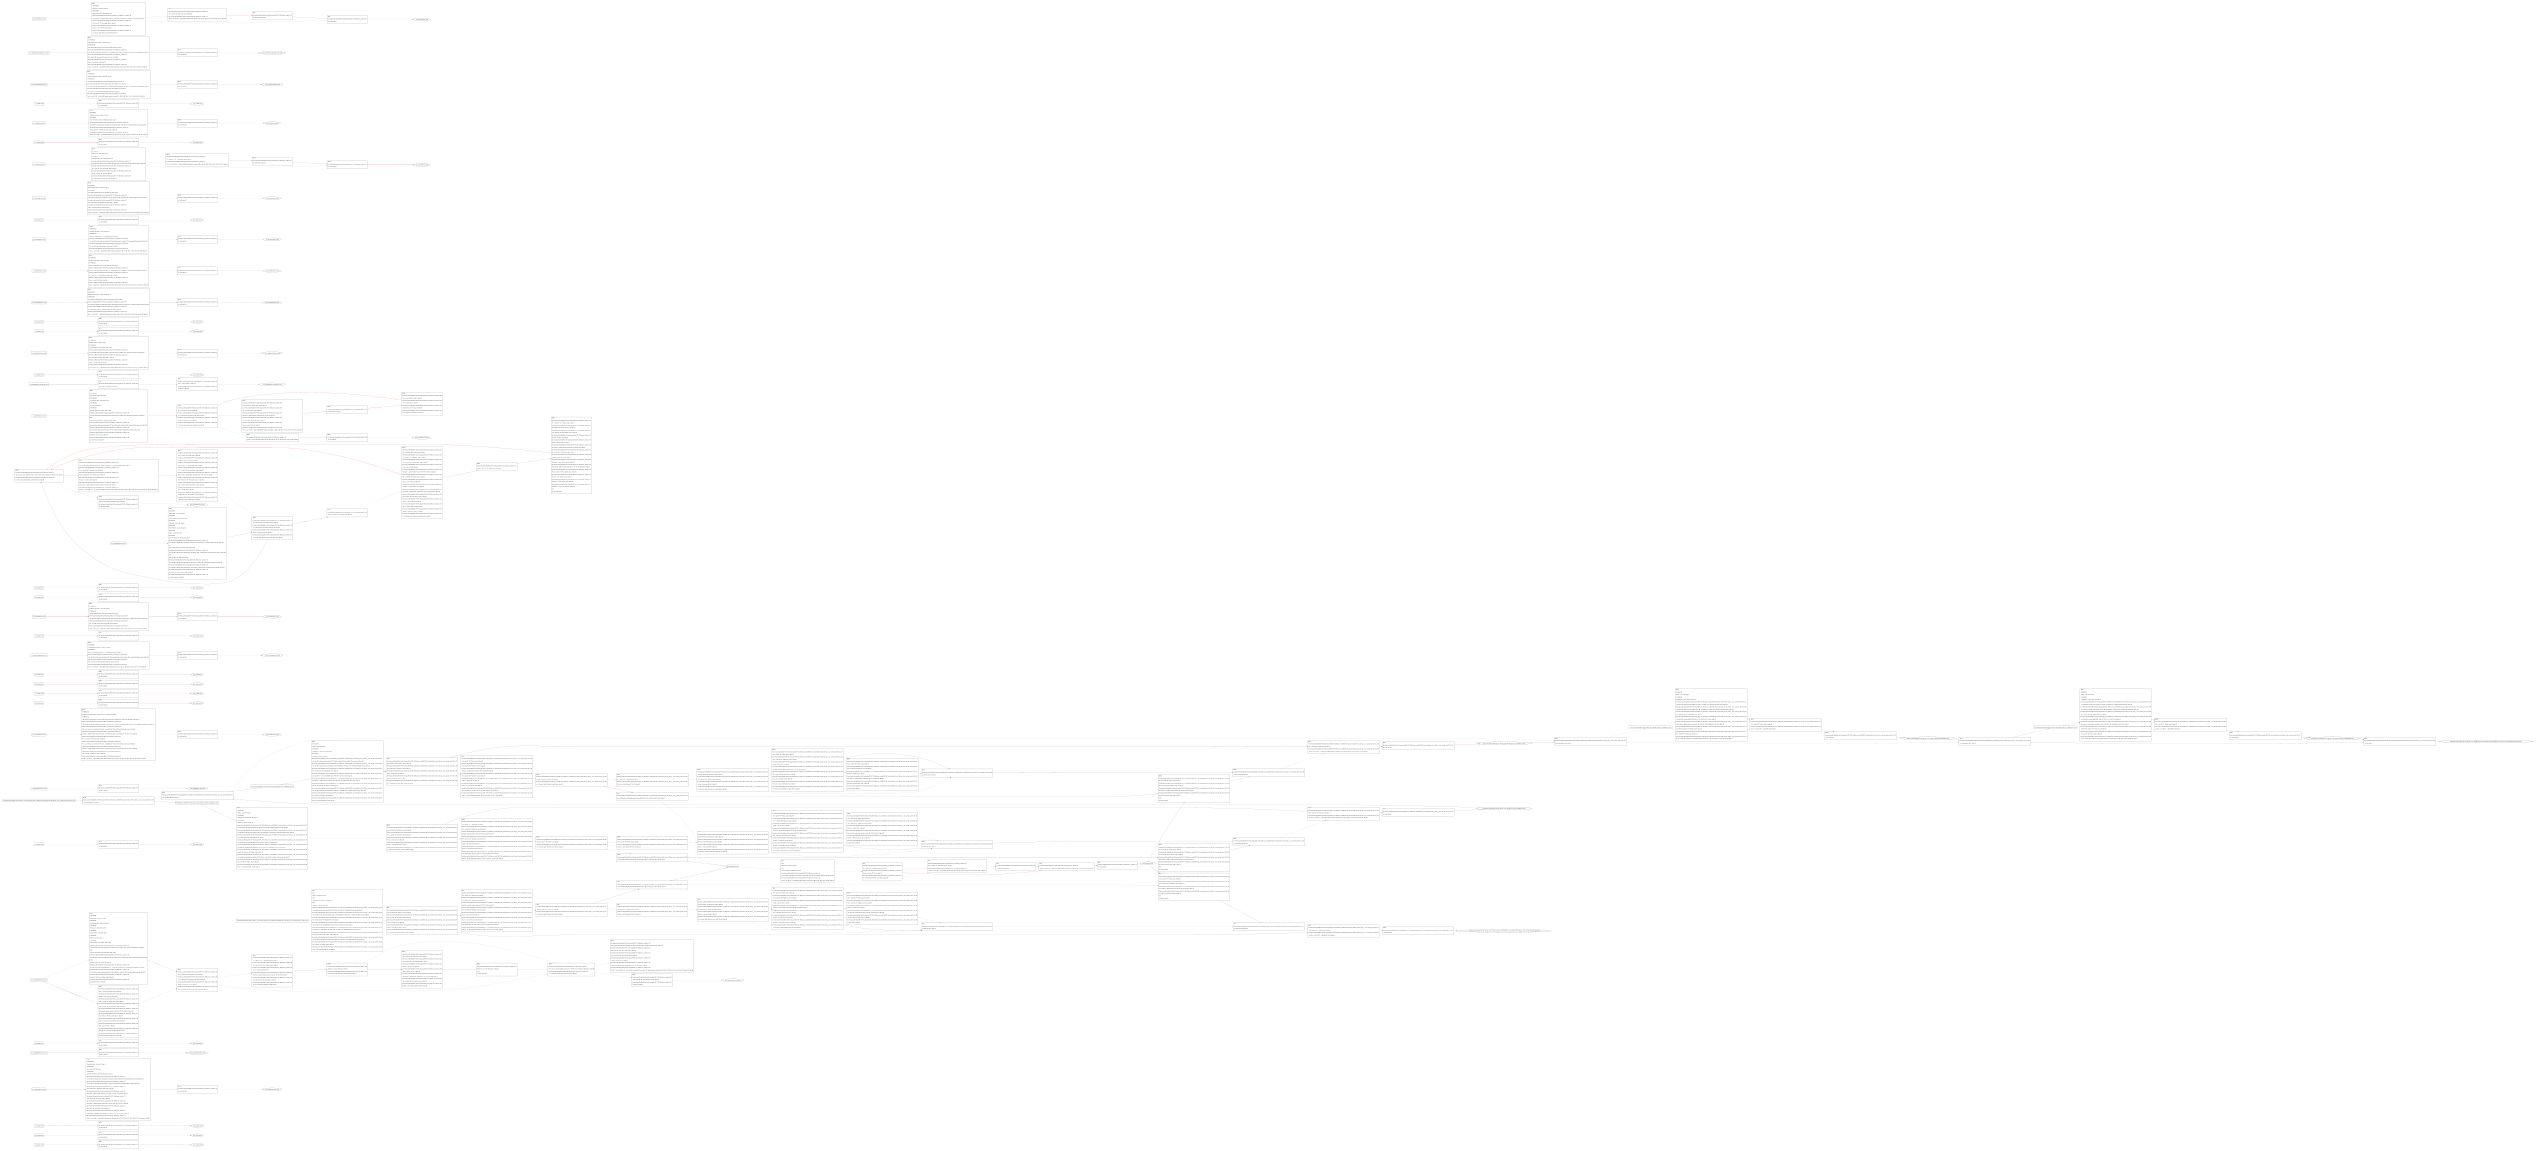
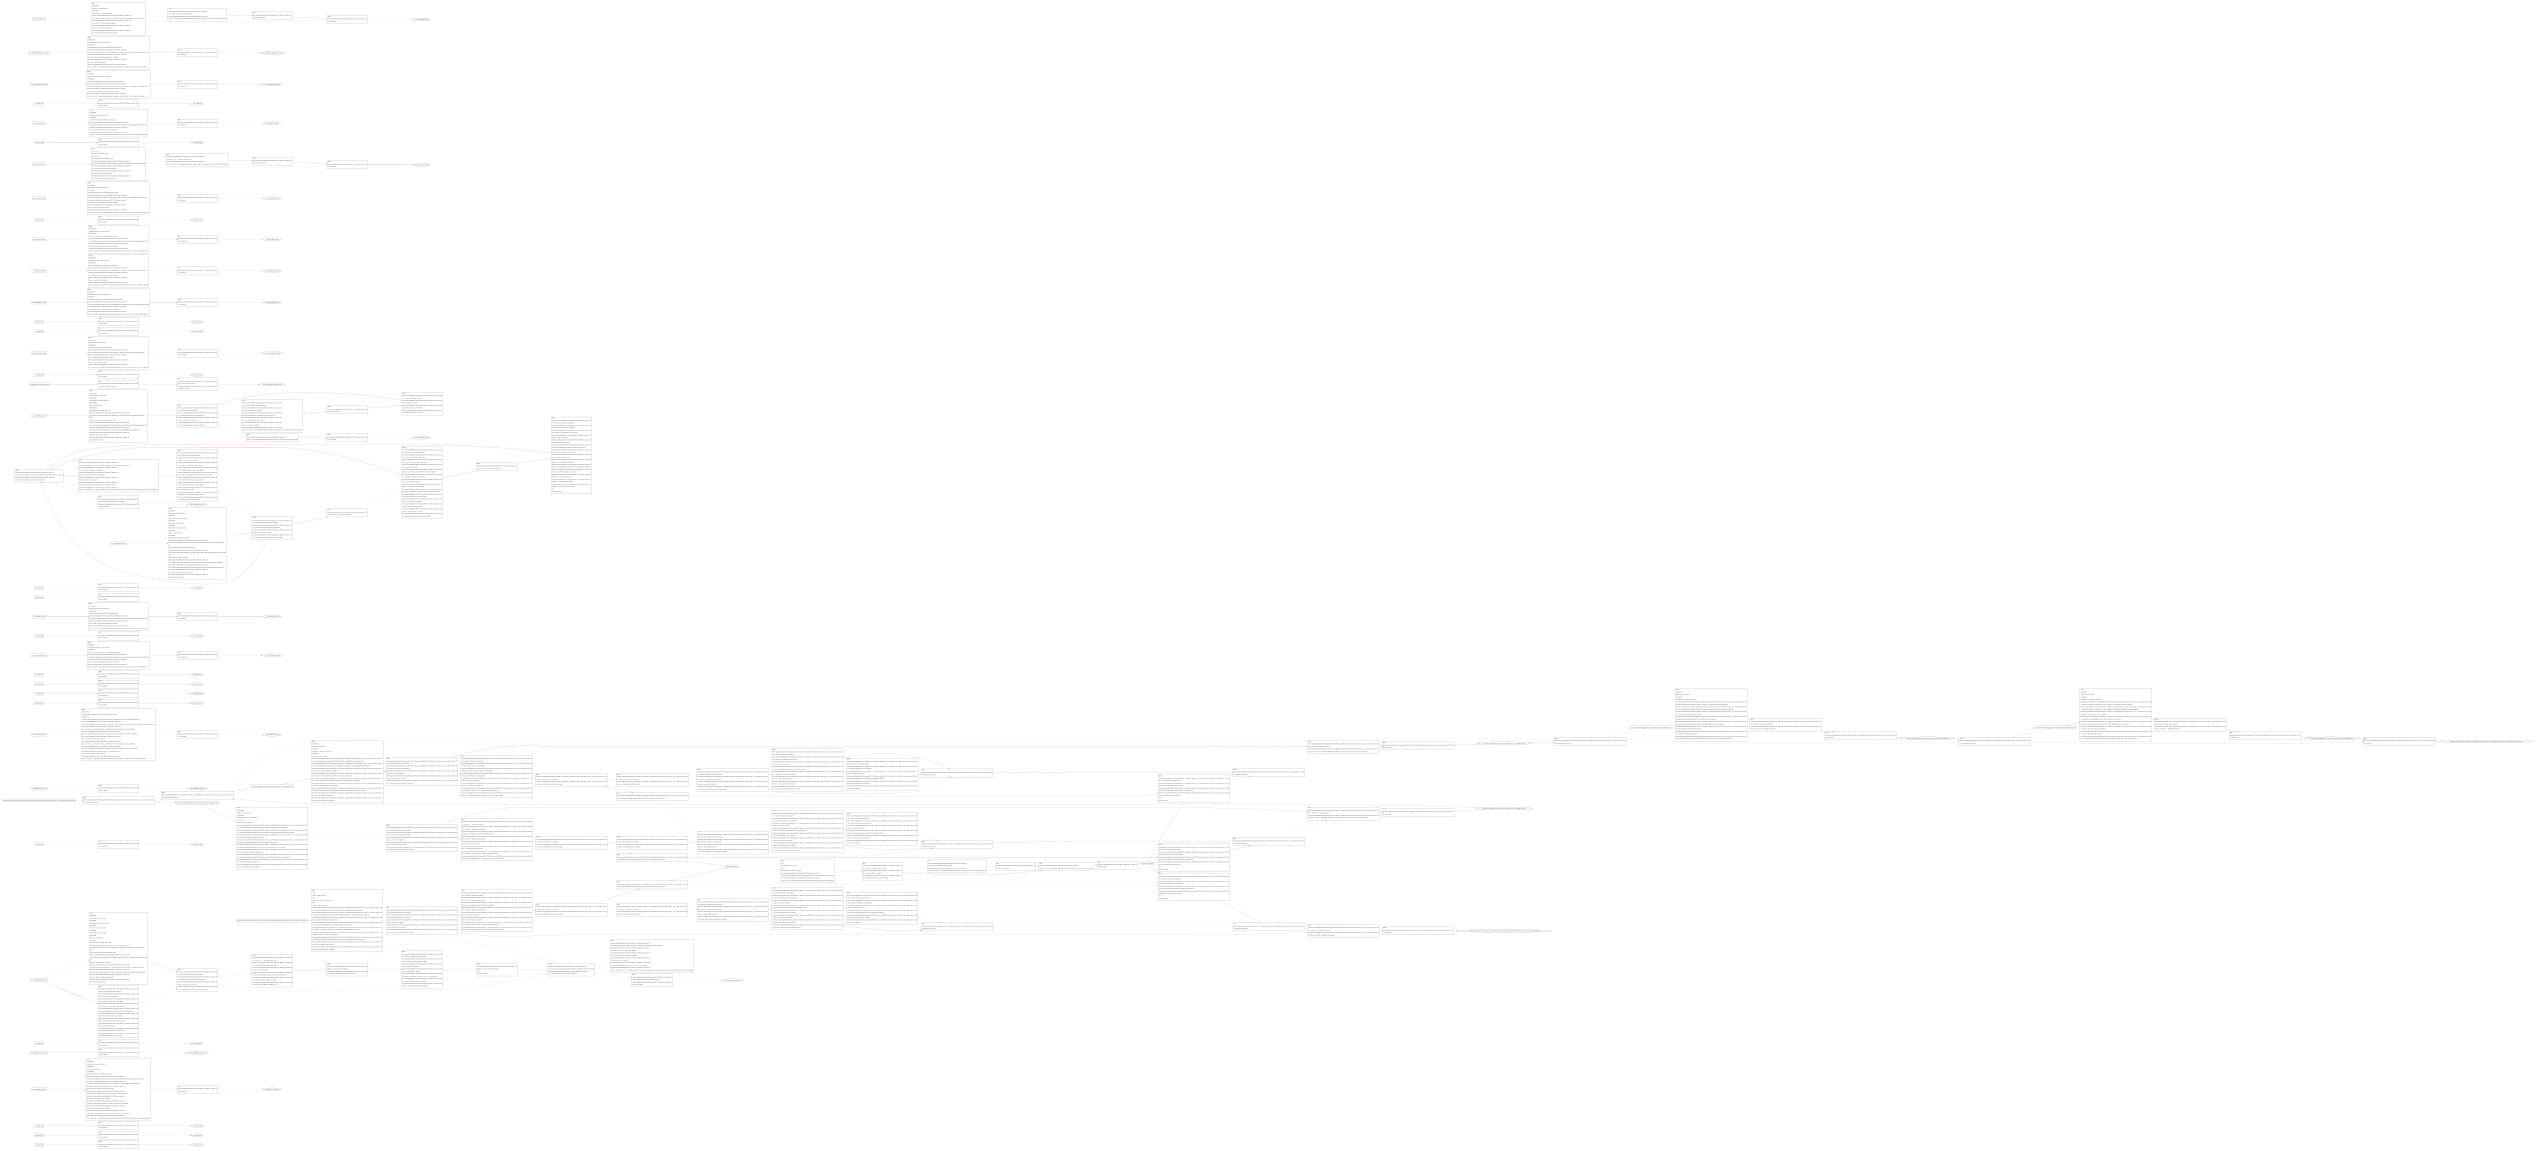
(197, 597) -> none
